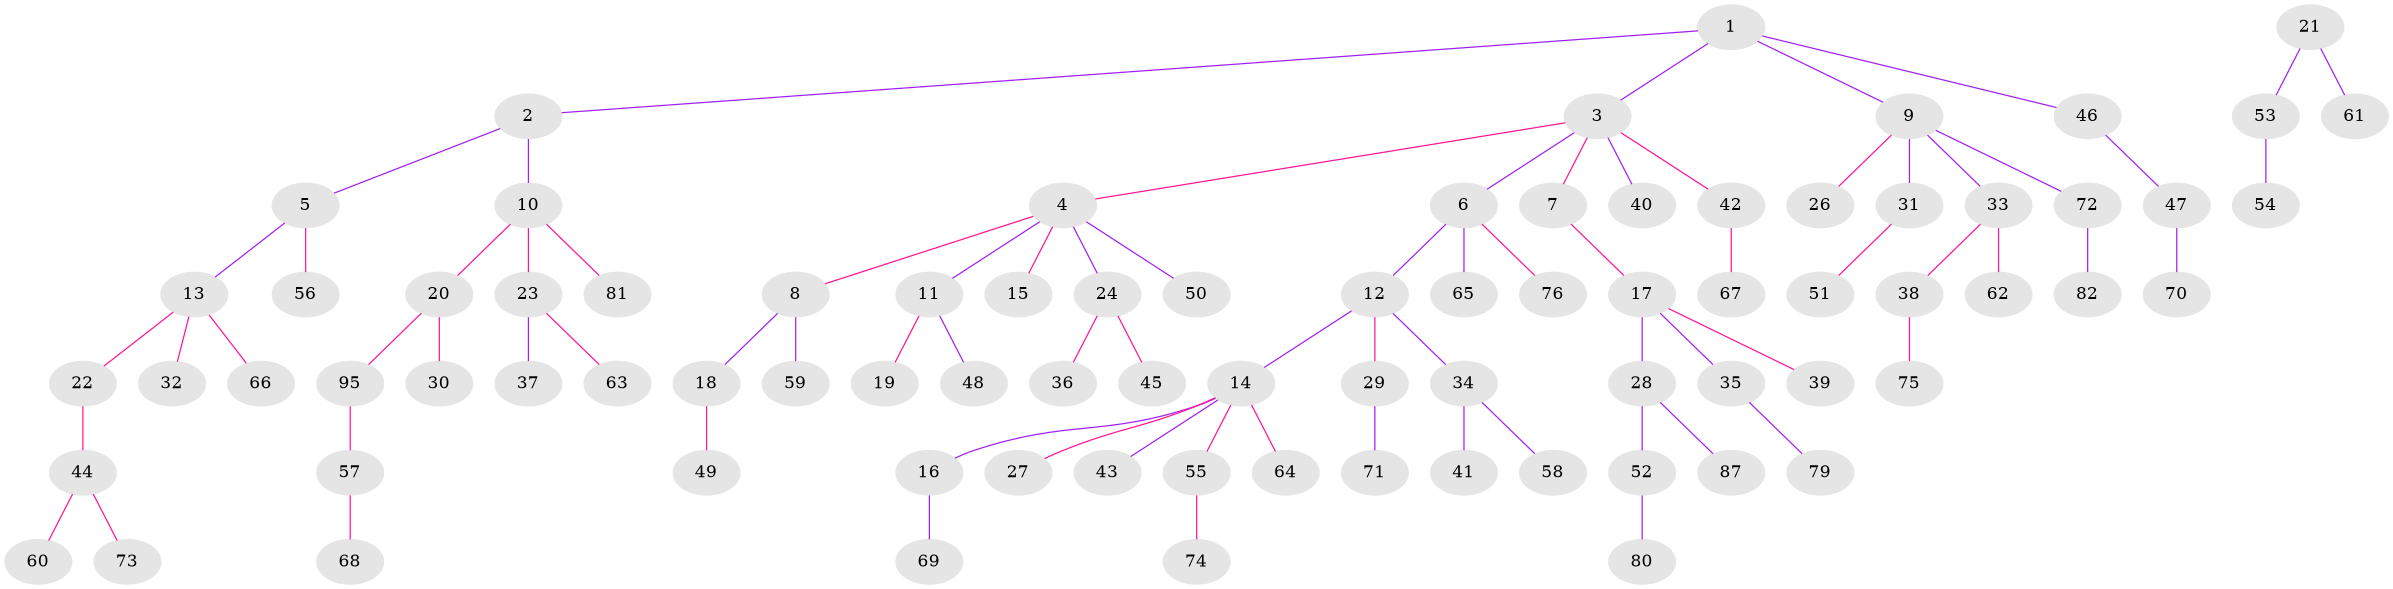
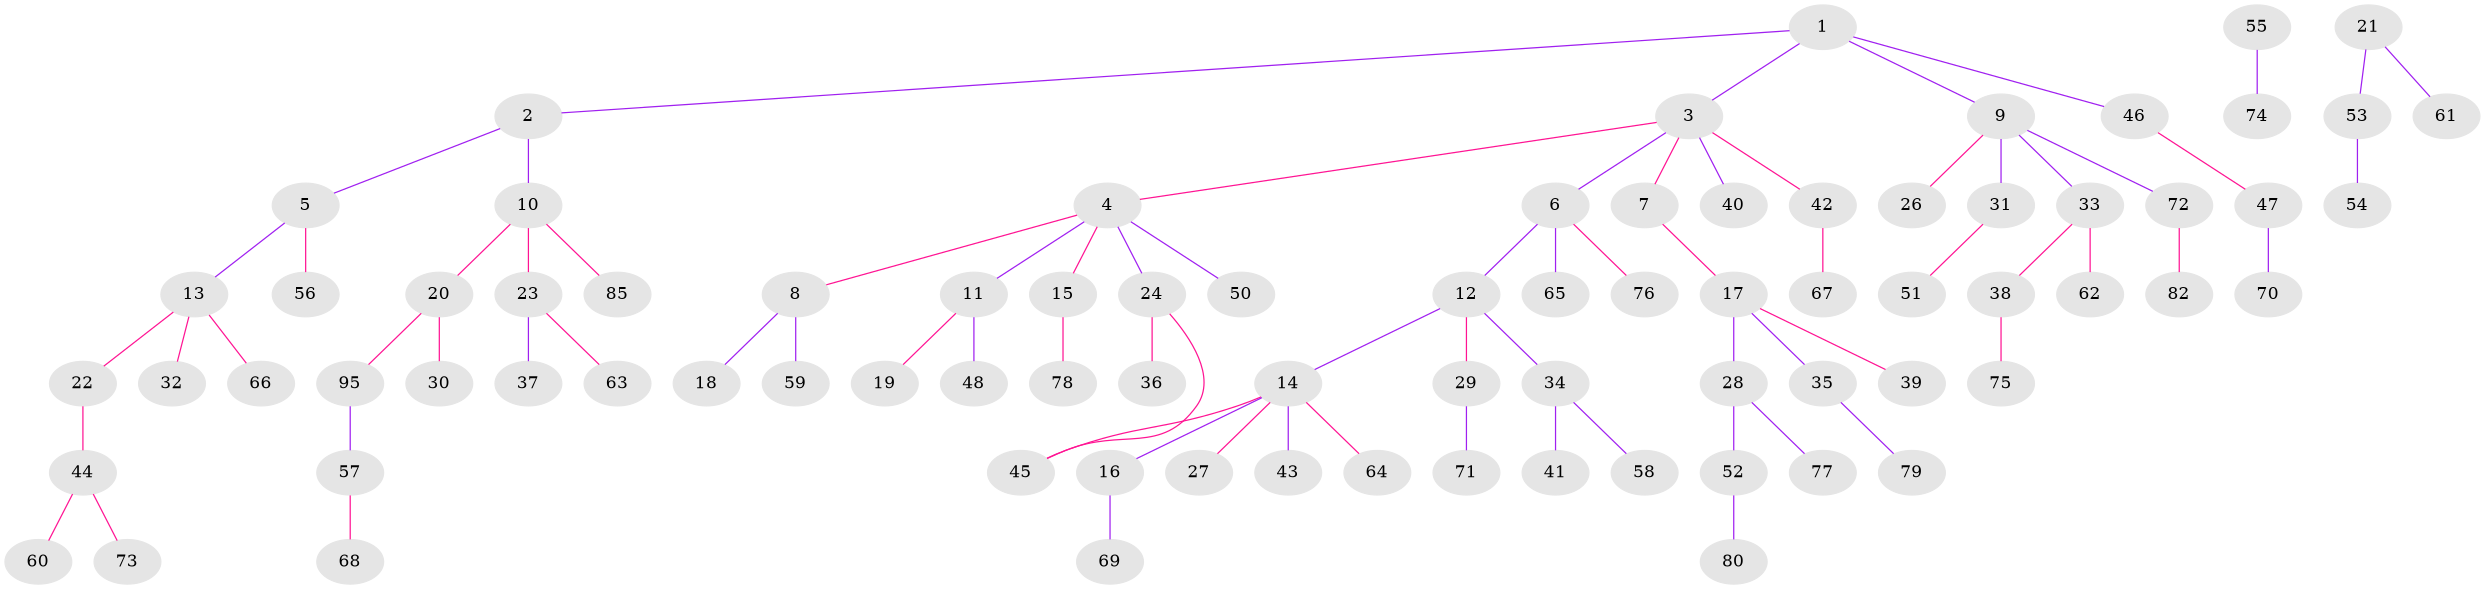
(2132, 161) -> (2202, 161)
(2088, 250) -> (2179, 250)
(618, 295) -> (618, 295)
none -> (1063, 384)
(350, 428) -> (350, 428)
(1219, 428) -> (1154, 427)
(707, 473) -> none
(1731, 473) -> (1823, 473)
(1197, 517) -> (2257, 72)
